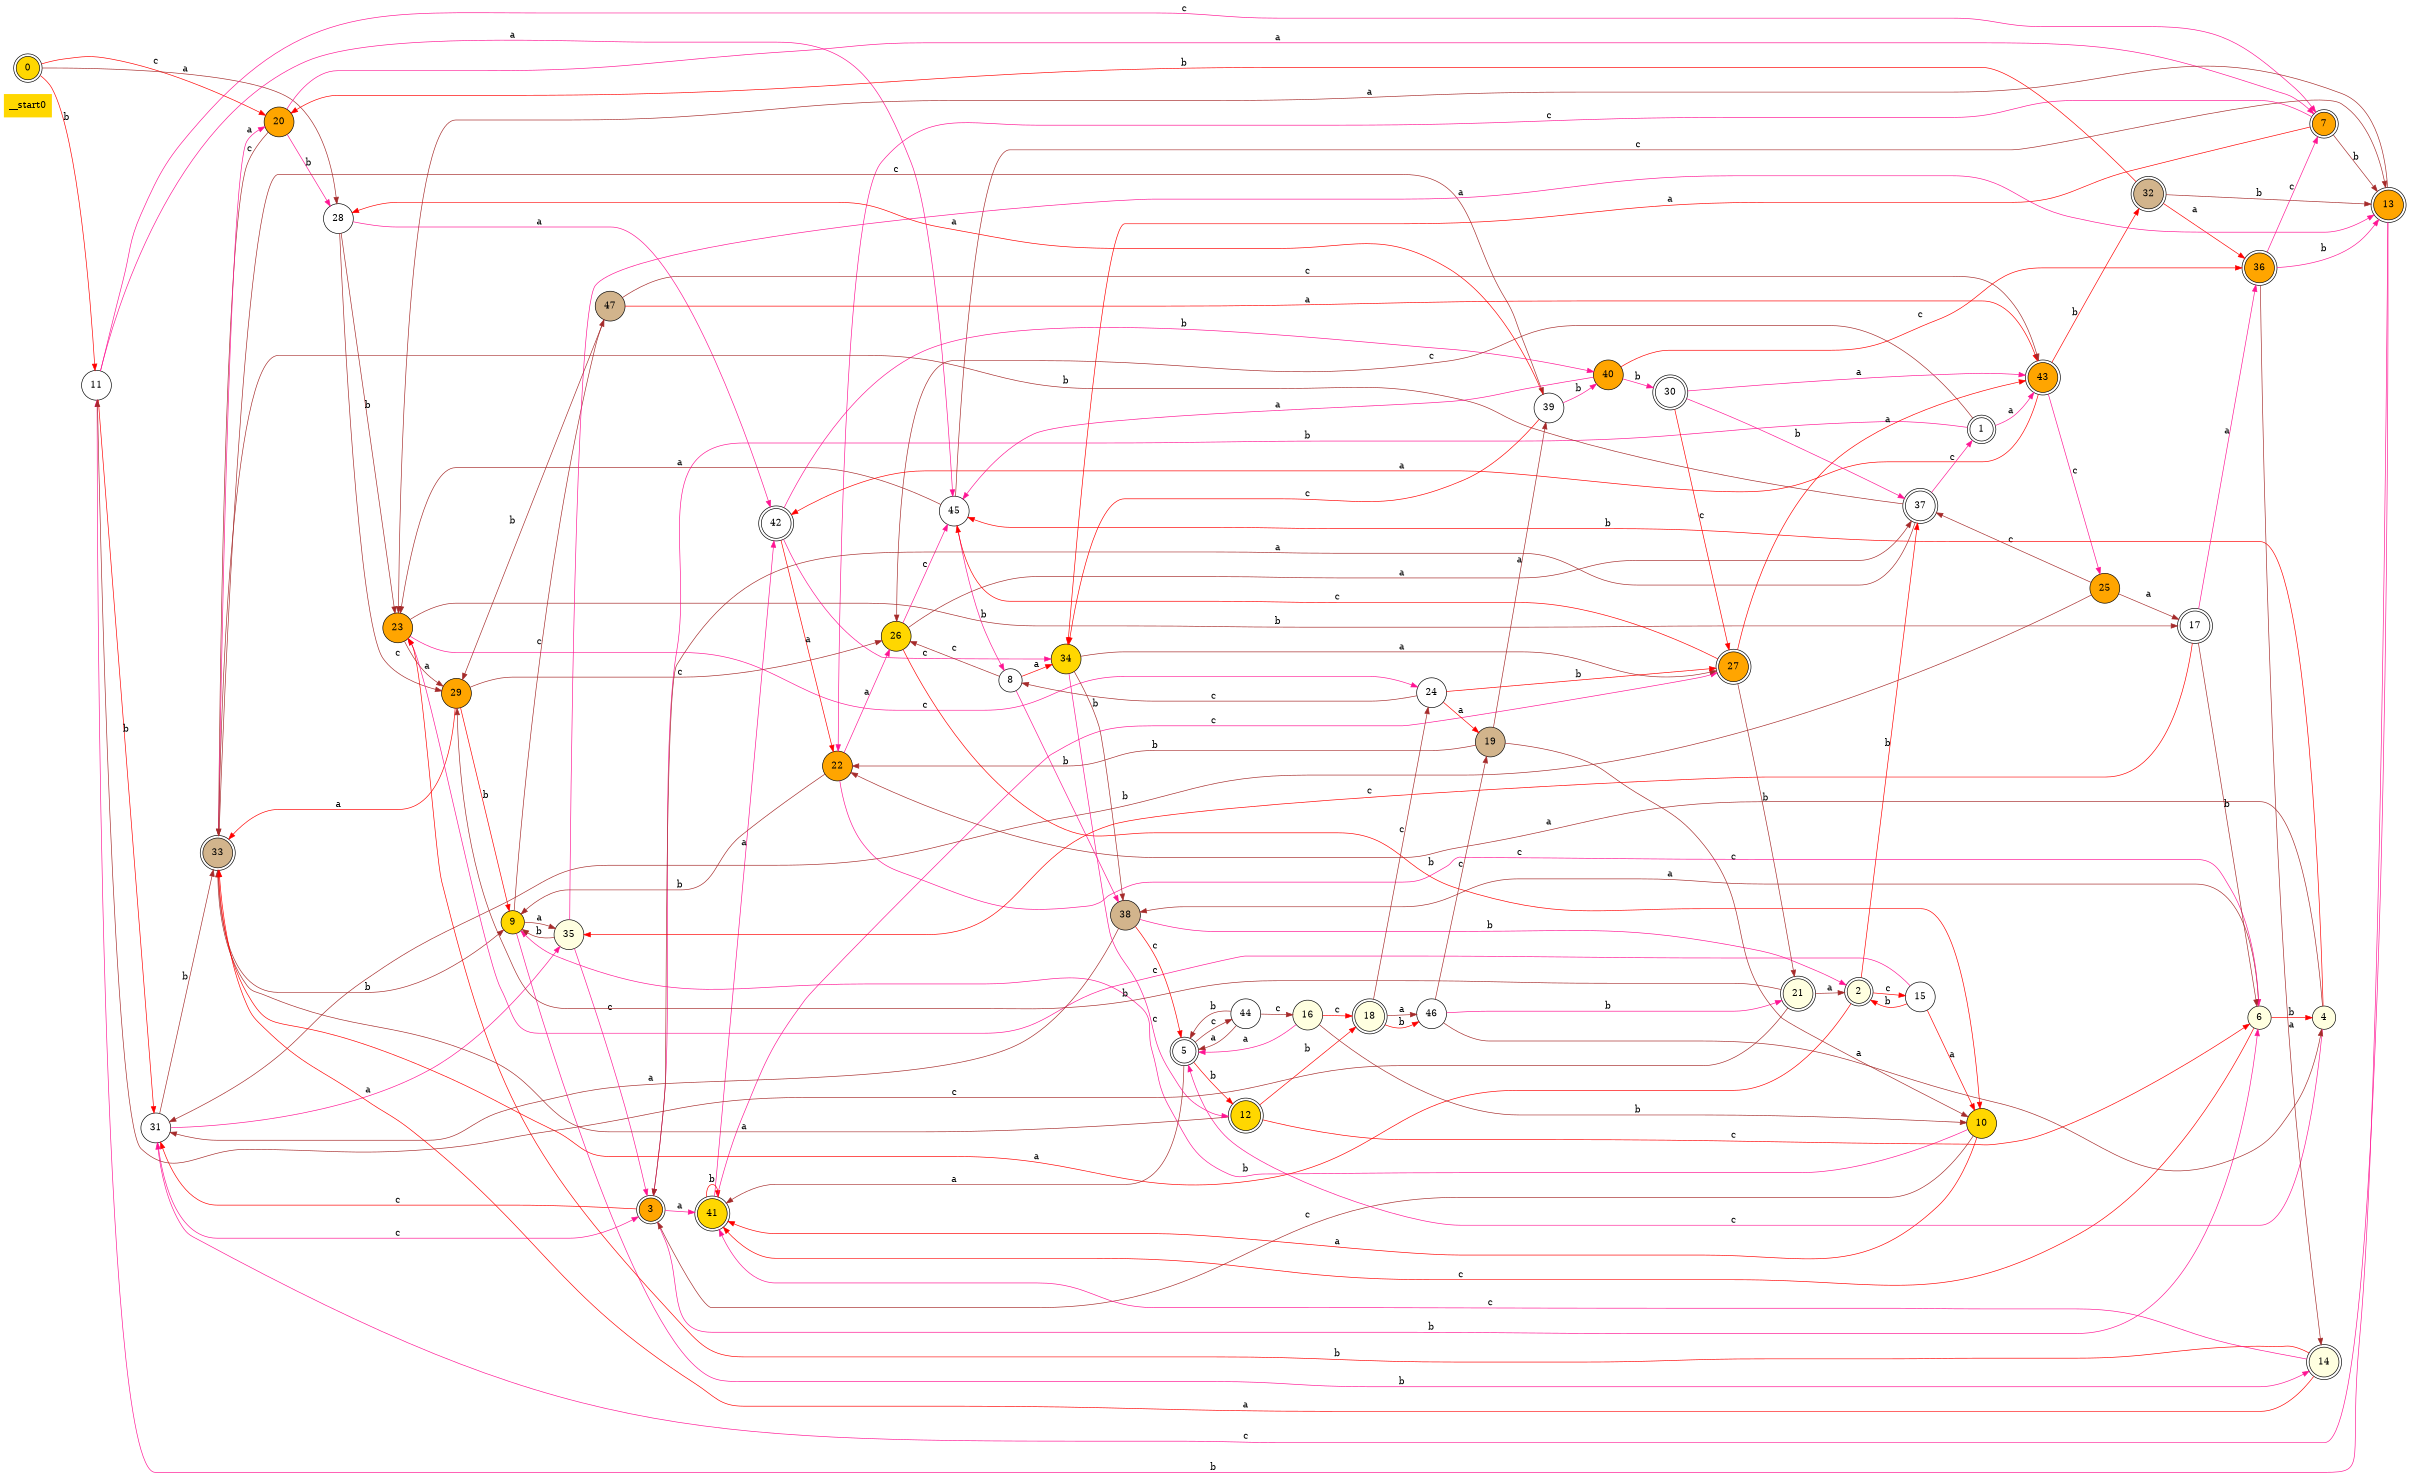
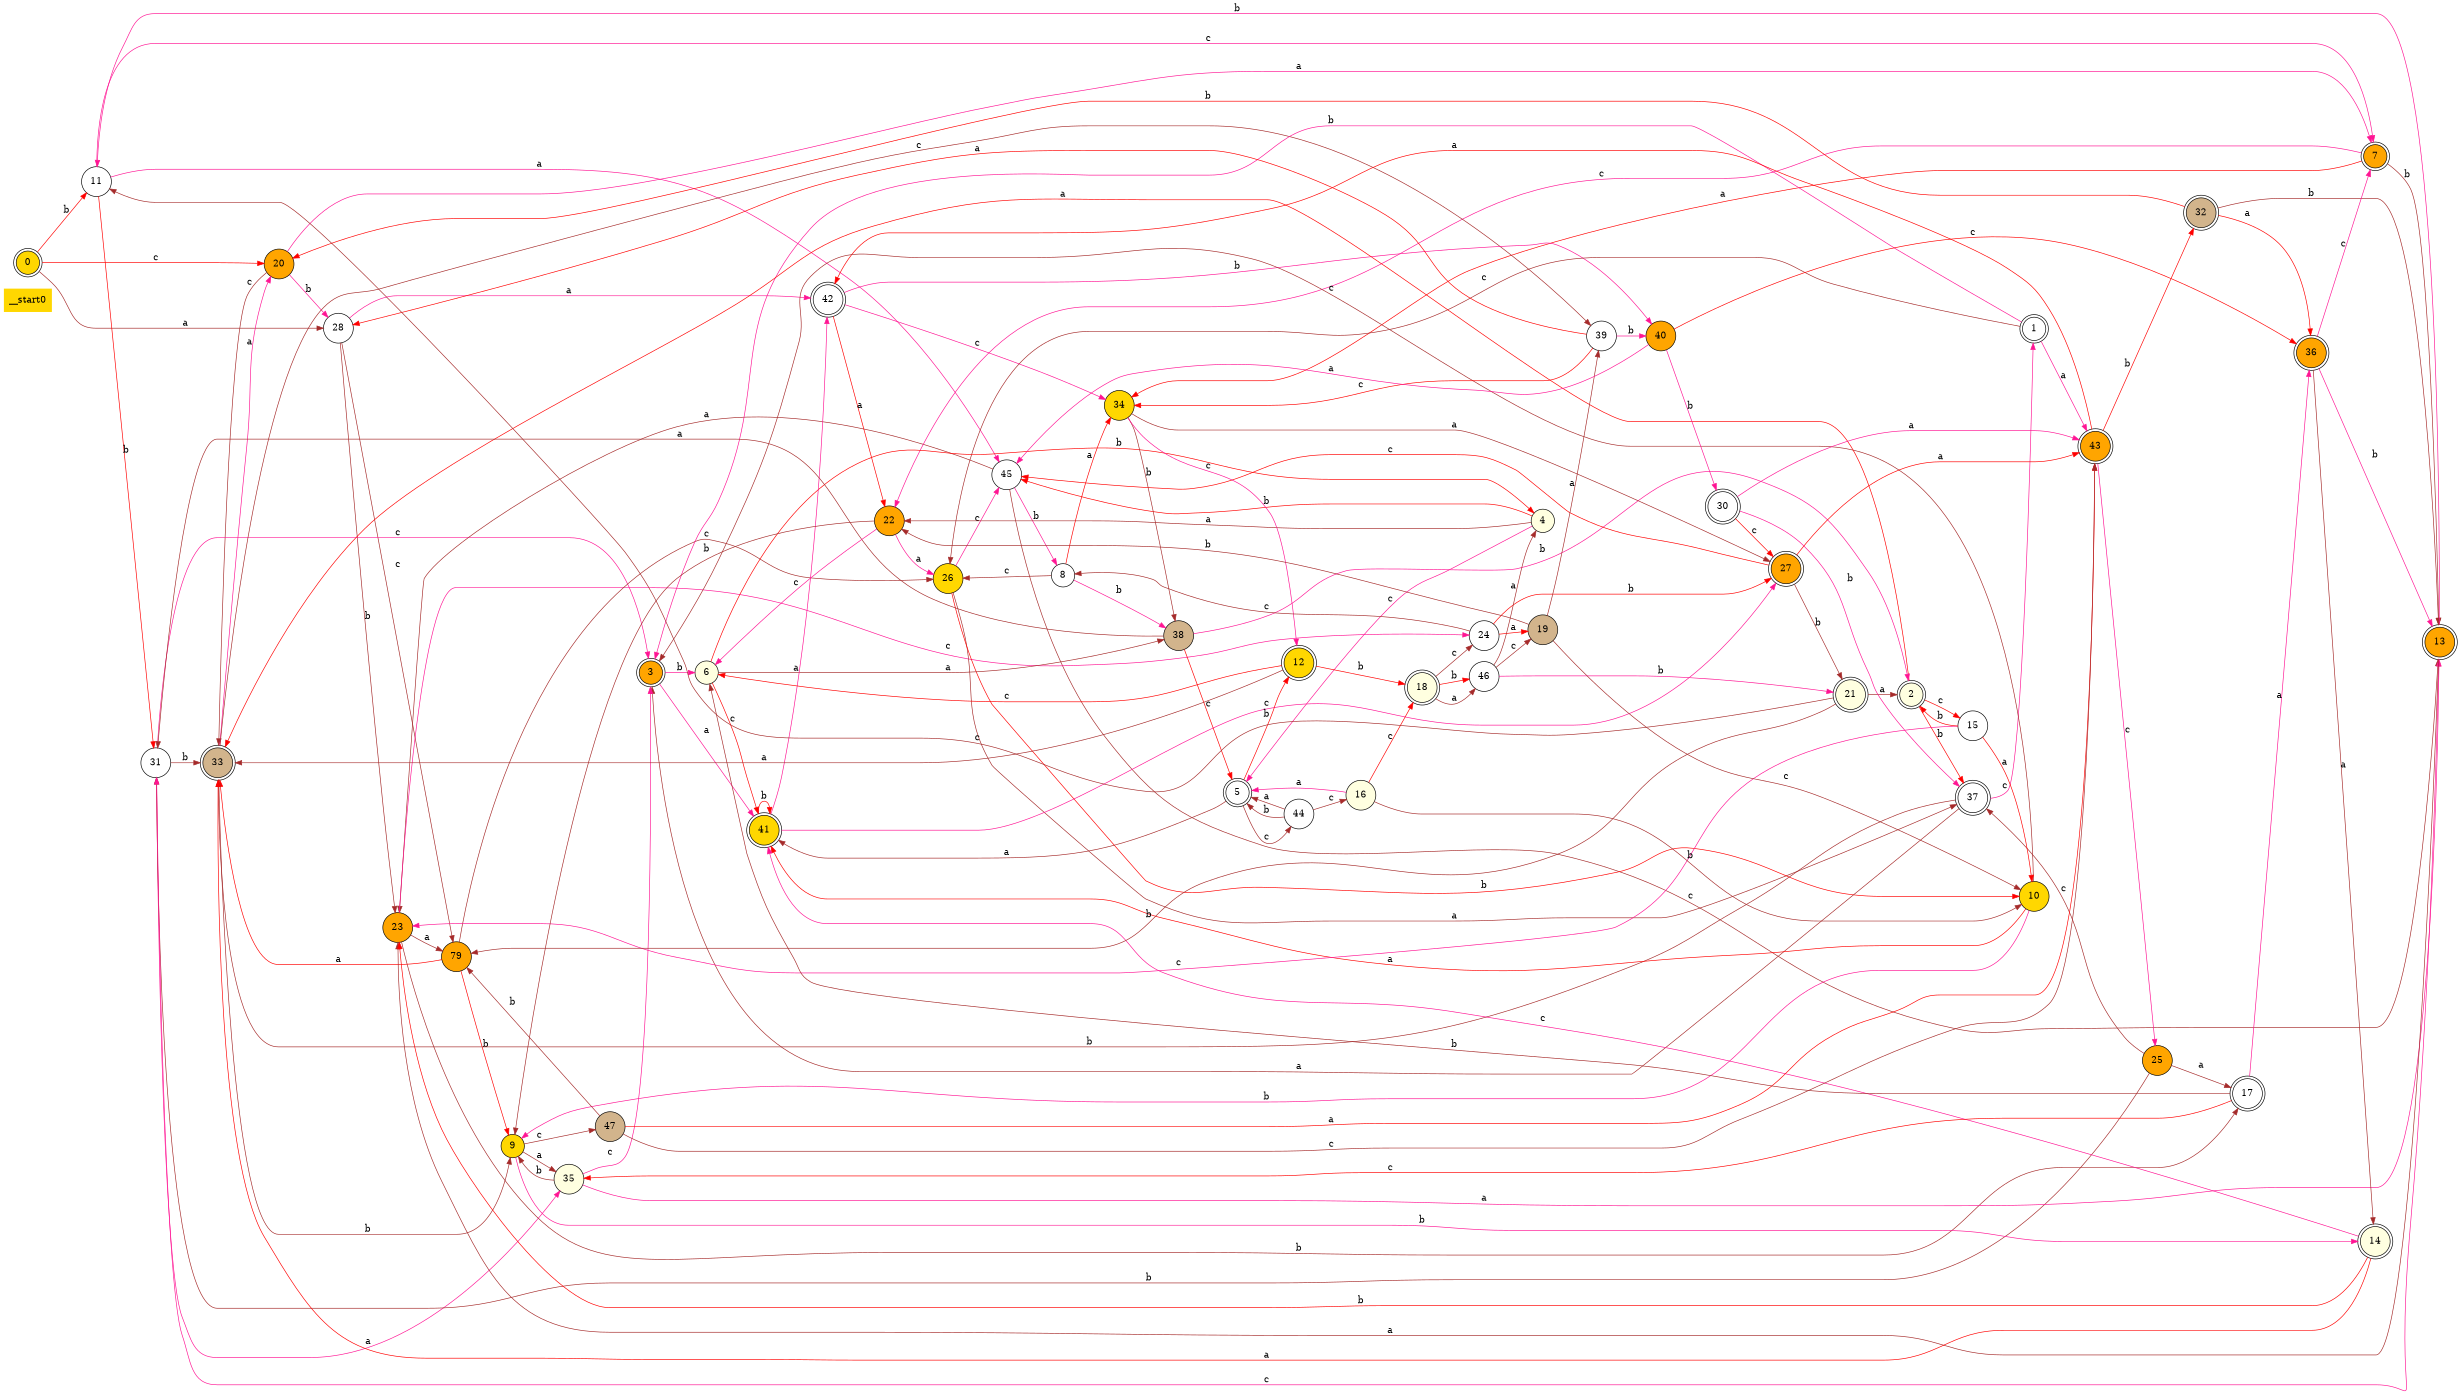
(456, 693) -> (456, 957)
(385, 1205) -> none
